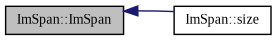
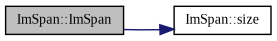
(156, 11) -> (142, 30)
